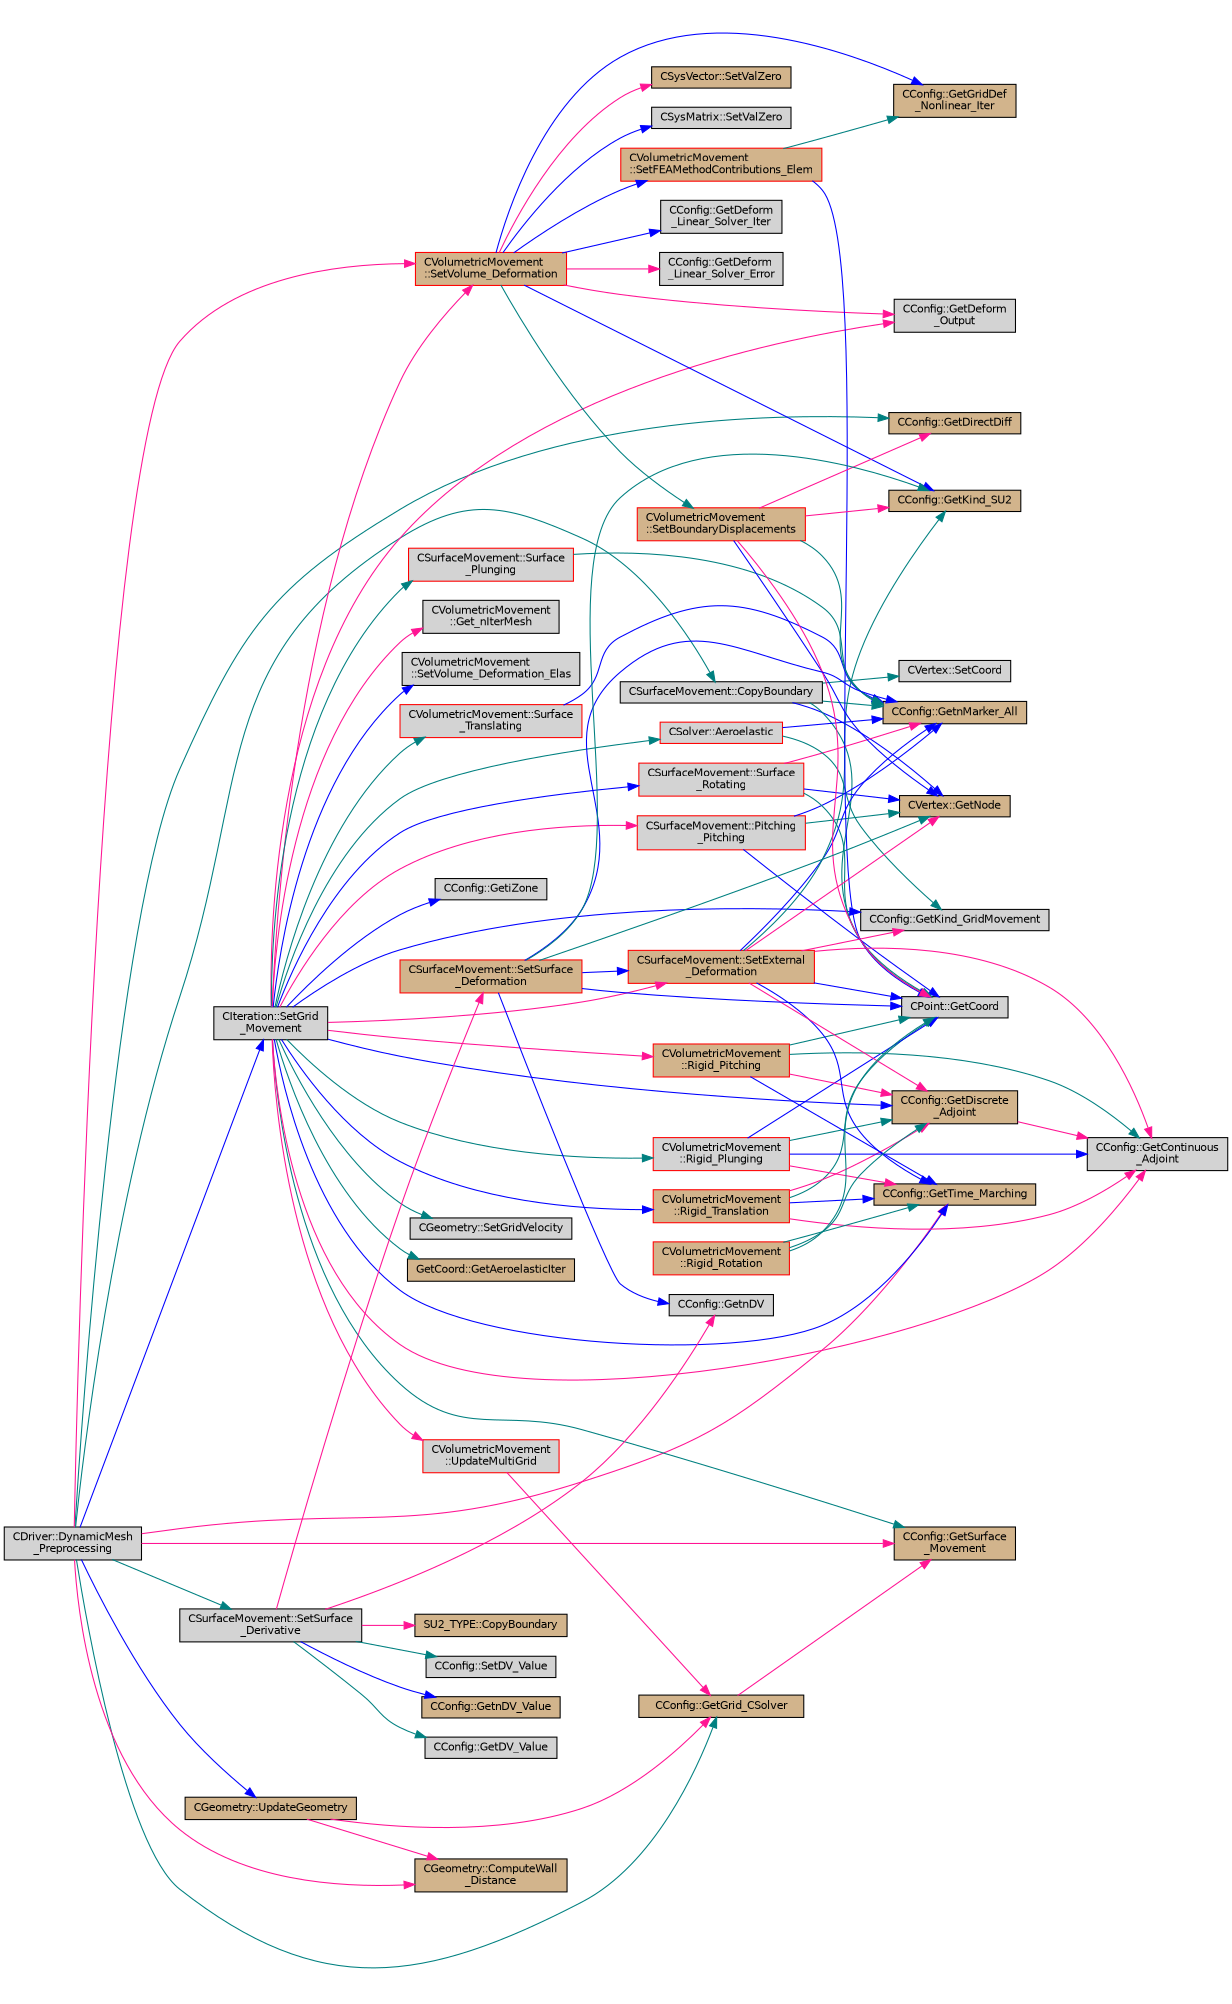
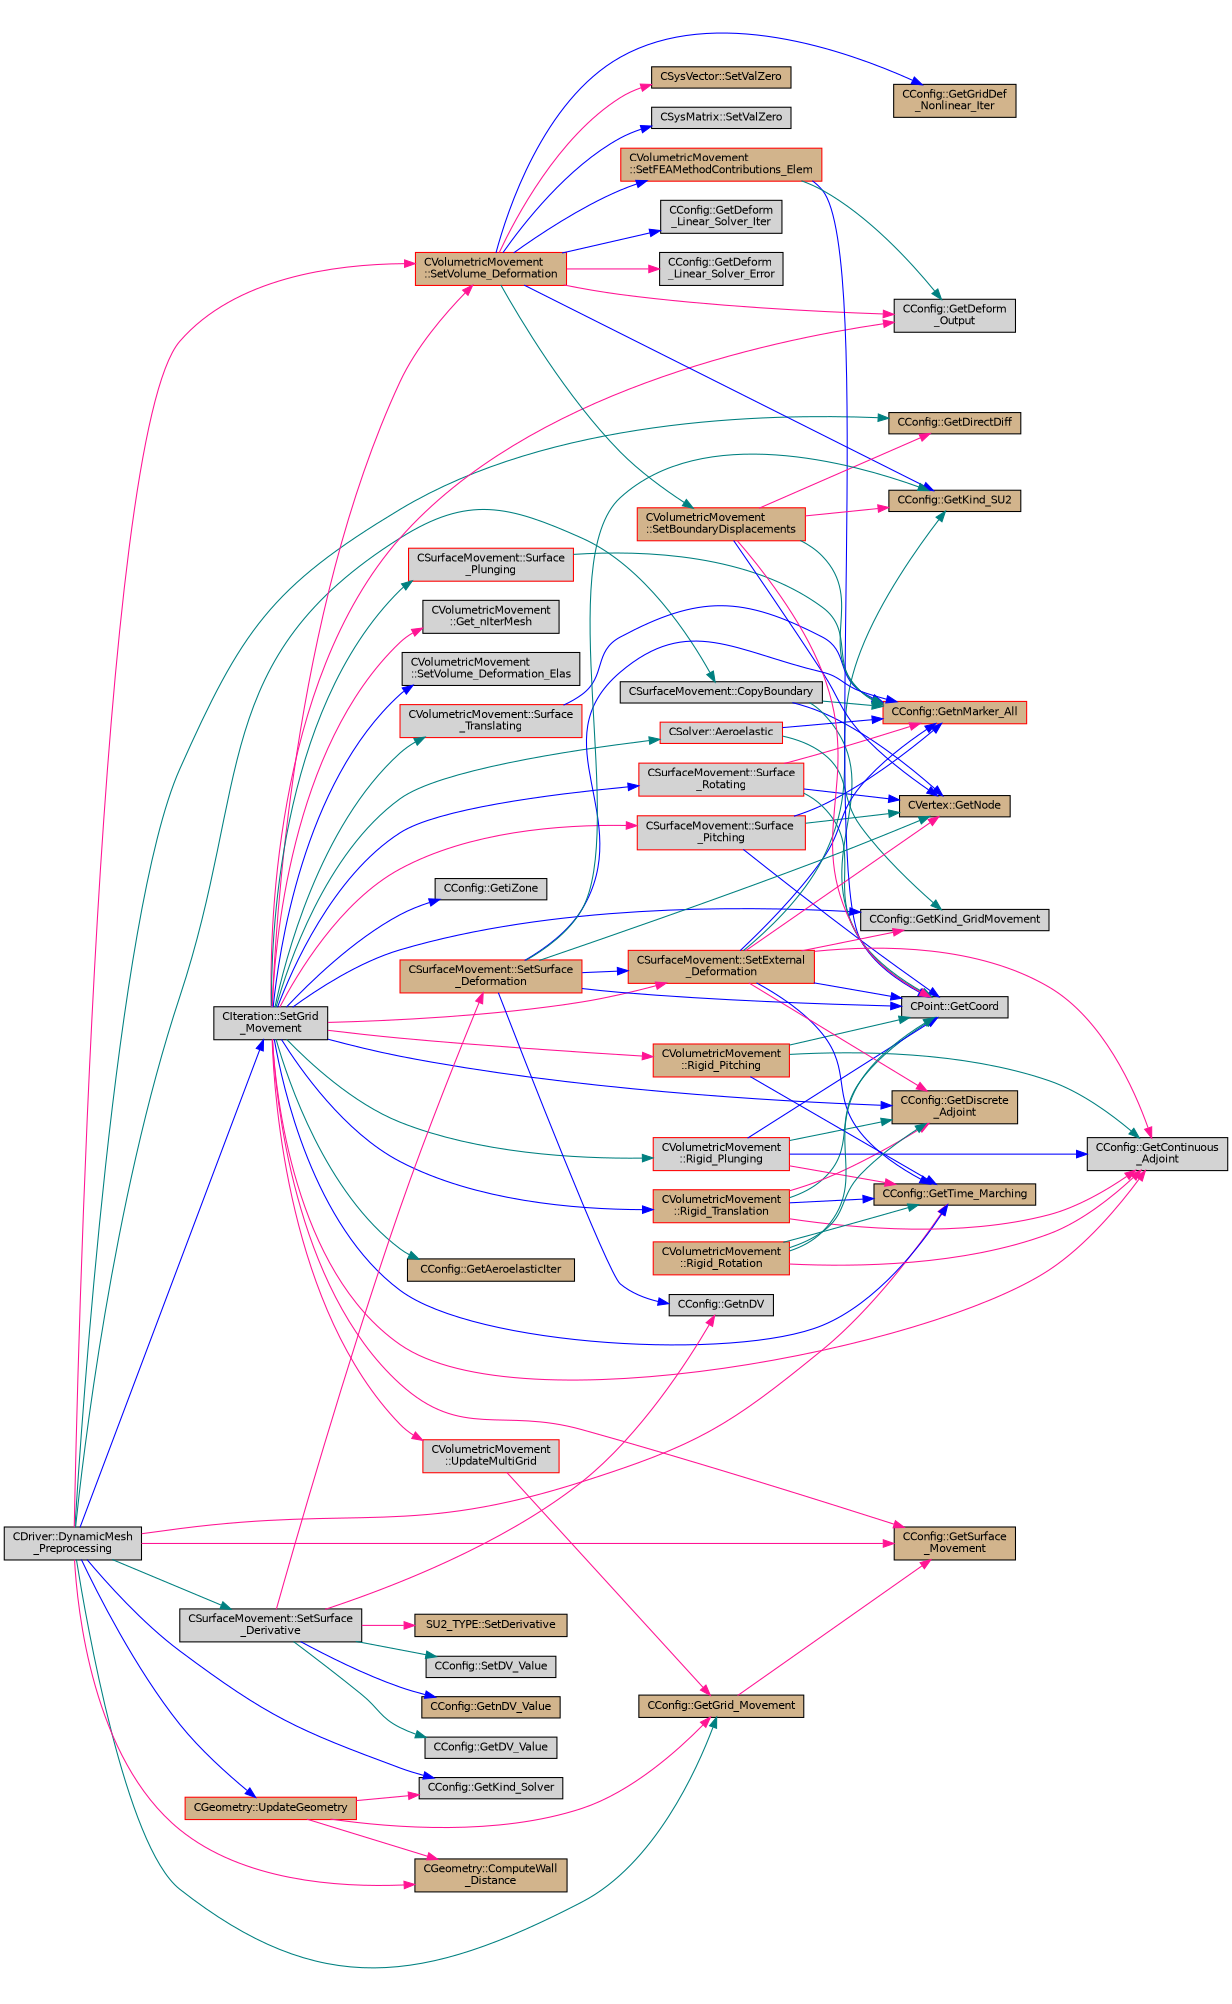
(836, 134) -> (874, 228)
(955, 671) -> none
(955, 713) -> (955, 713)
(721, 833) -> (721, 833)
(824, 1081) -> none
(1047, 1129) -> (971, 1254)
(491, 1229) -> none
(491, 1270) -> (491, 1270)
(462, 1417) -> (462, 1417)
(491, 1625) -> (491, 1625)
(721, 1706) -> (721, 1706)
none -> (491, 1788)
(271, 1808) -> (271, 1808)
